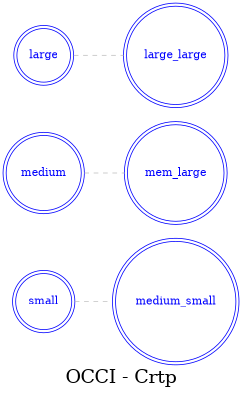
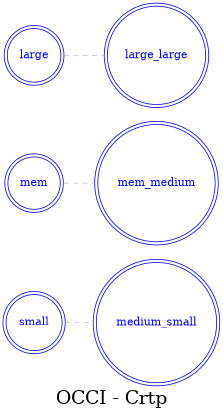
(44, 173) -> (34, 183)
(176, 173) -> (156, 183)
